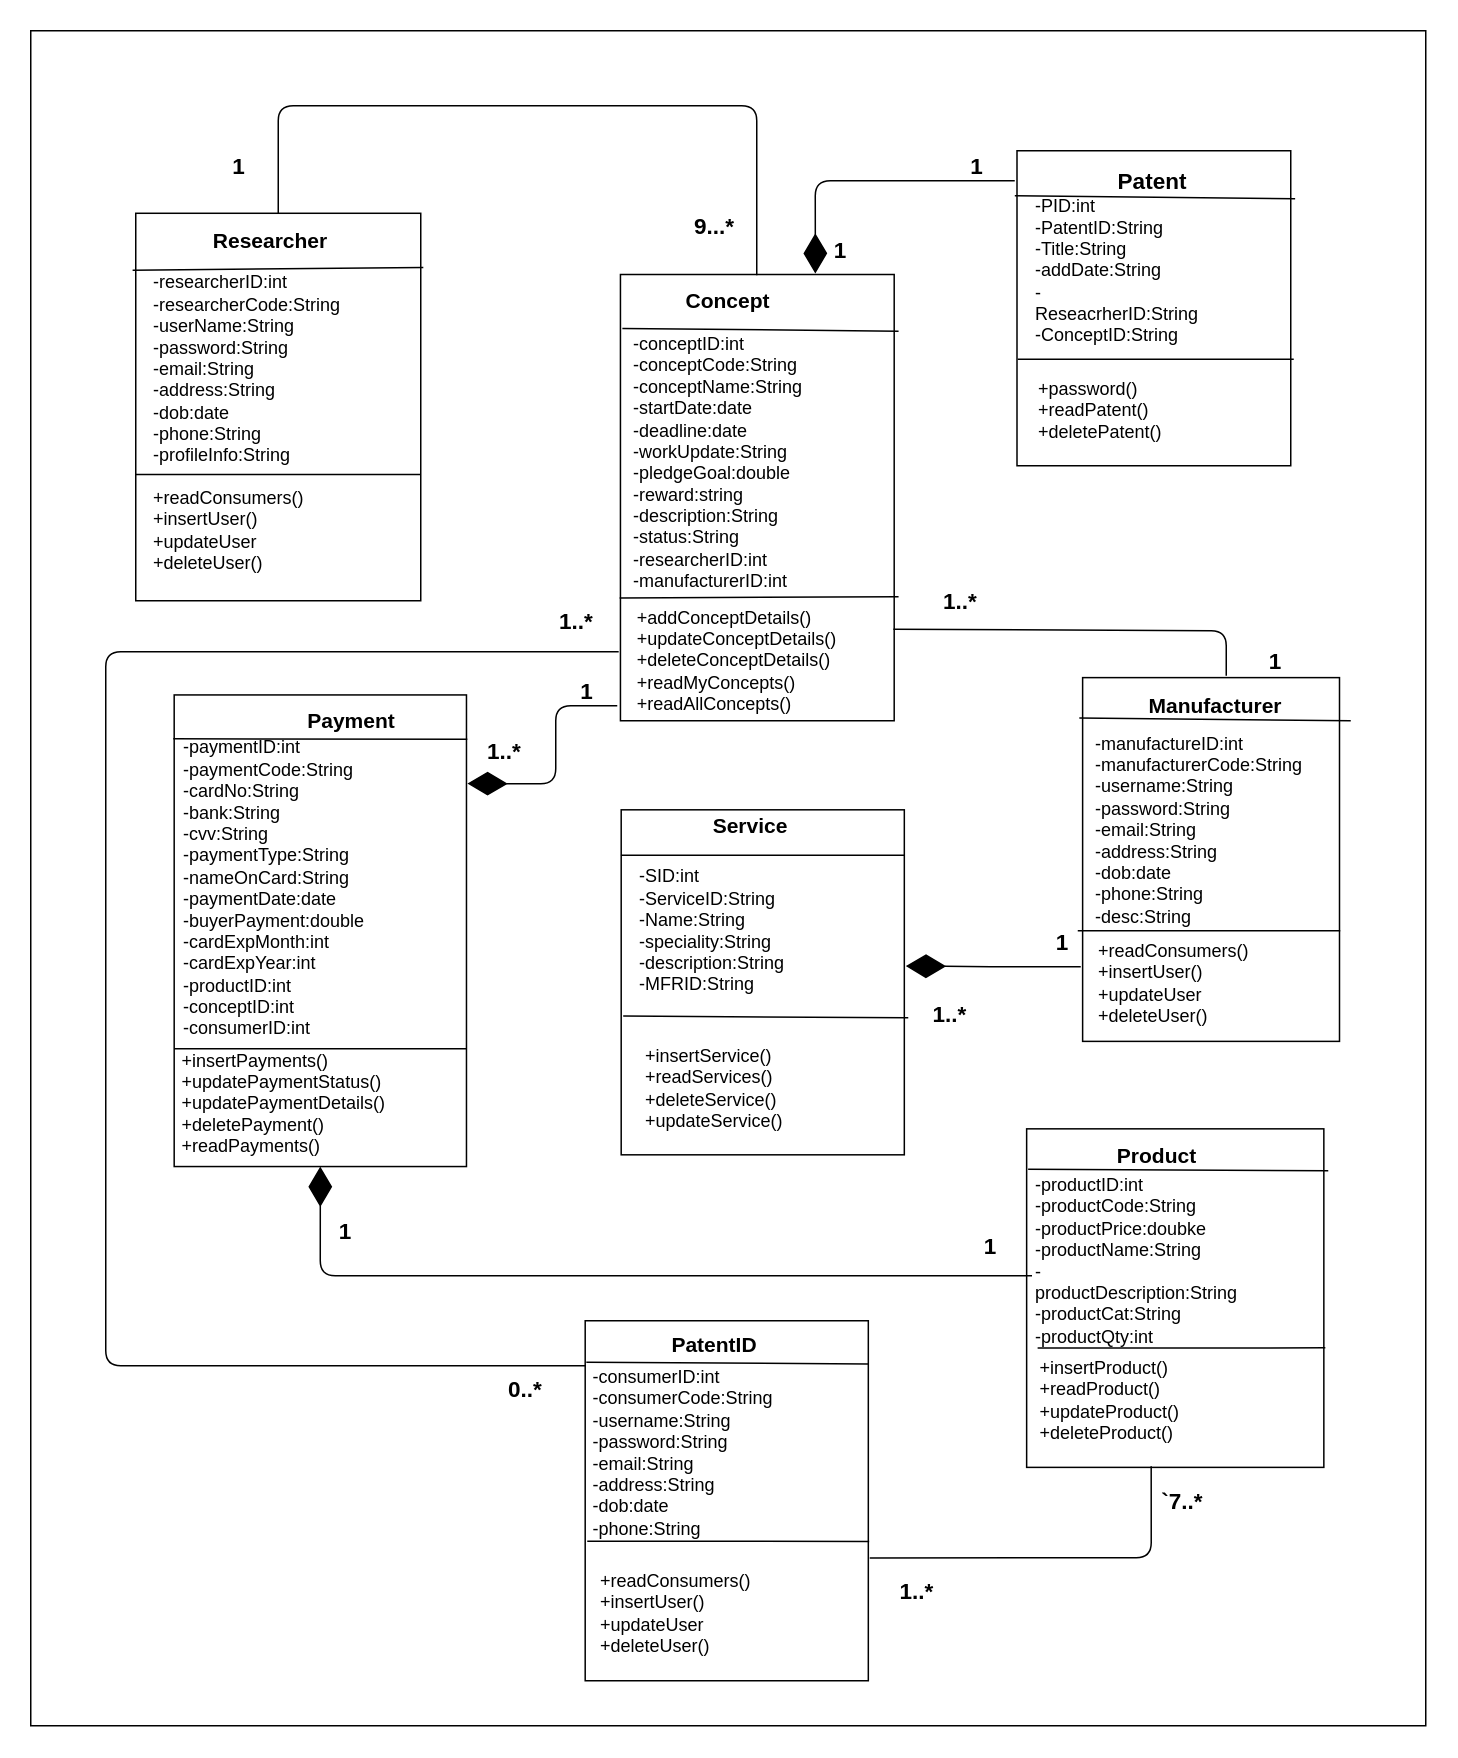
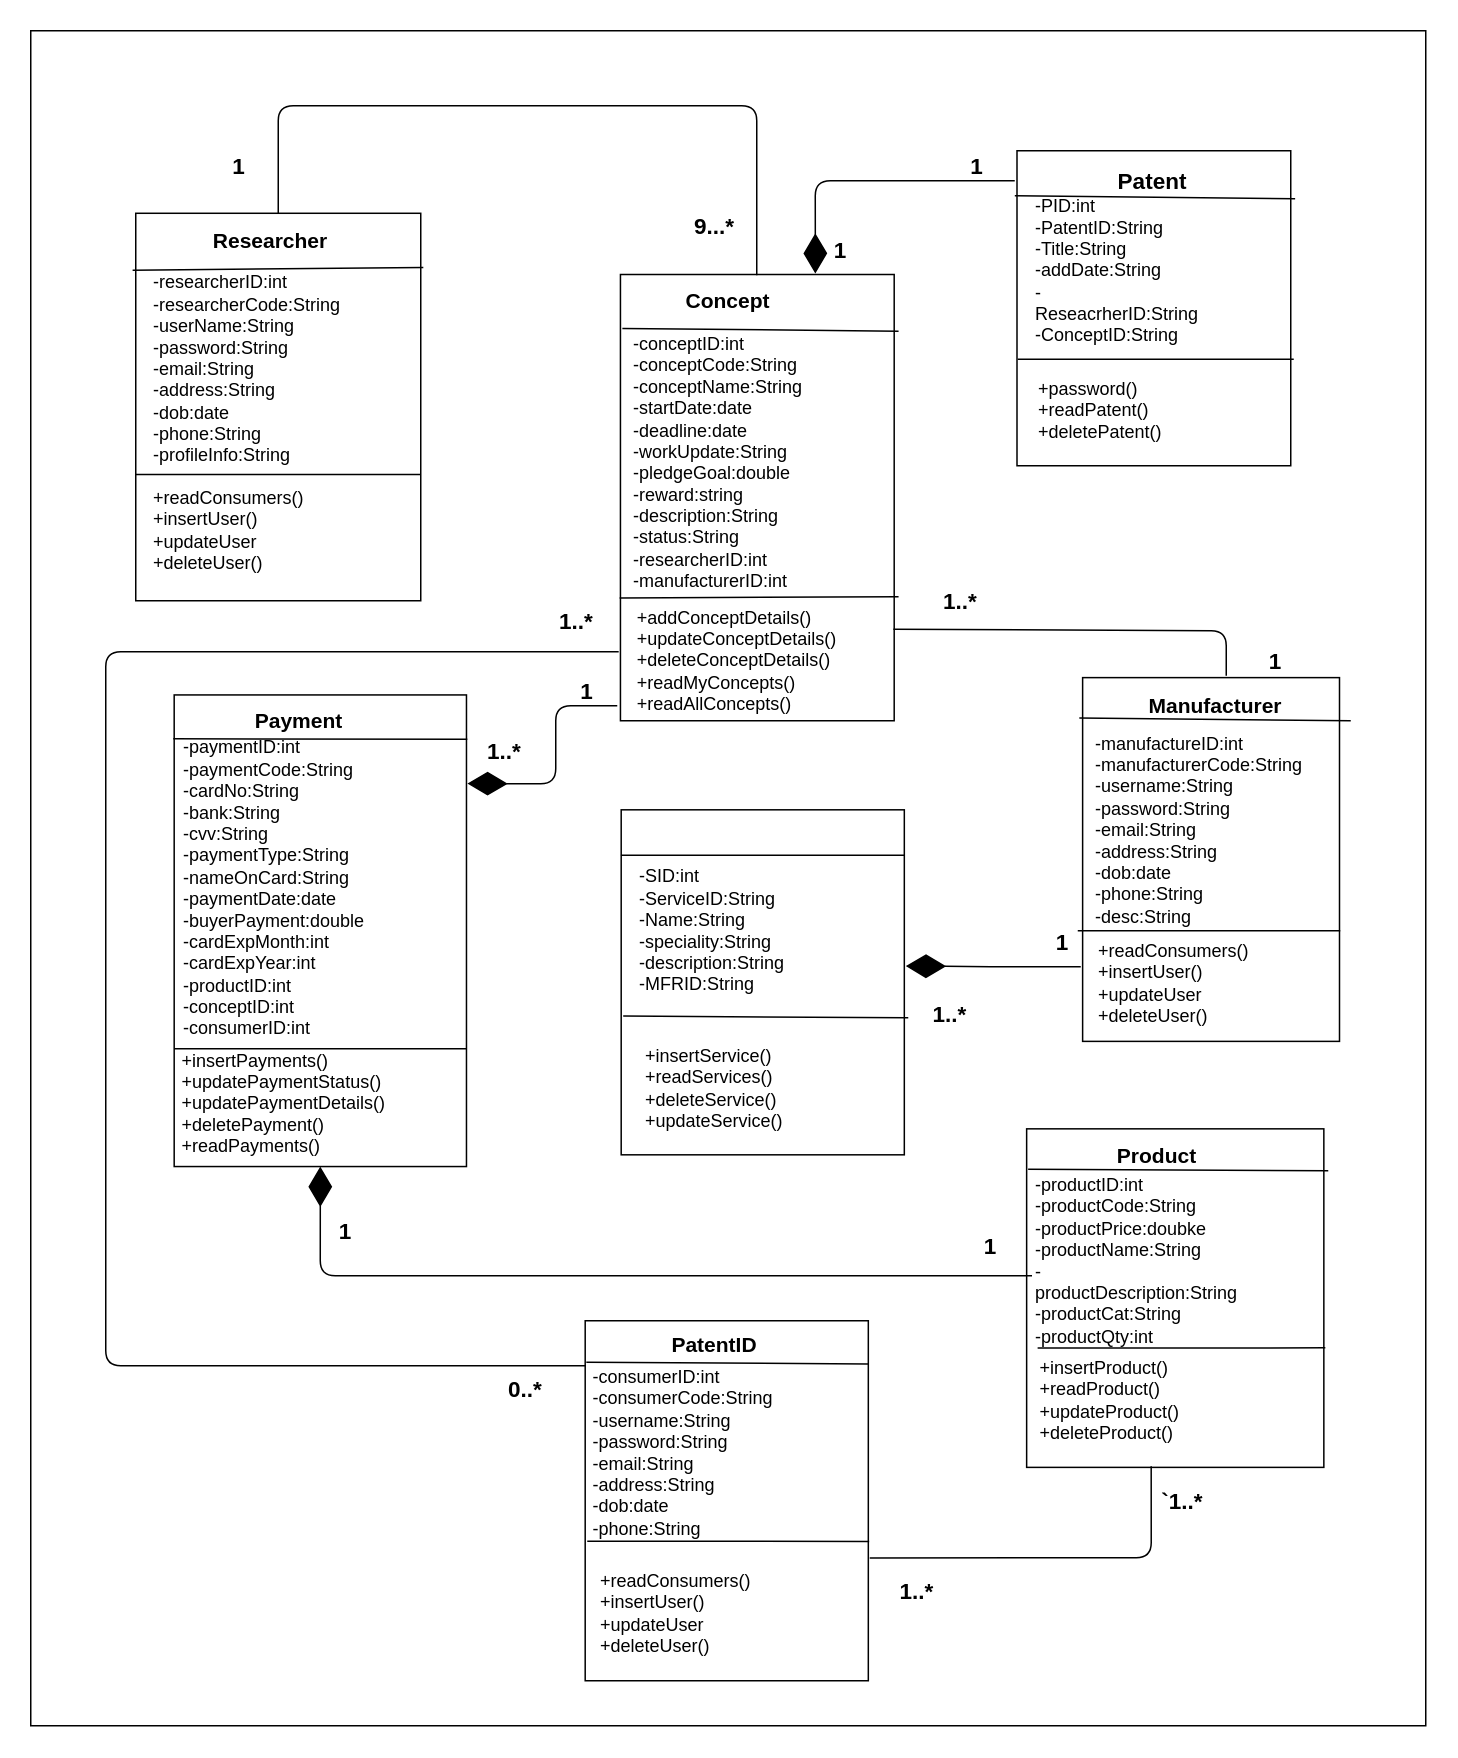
(352, 721) -> (299, 721)
(751, 826) -> none
(1183, 1501) -> (1183, 1501)
